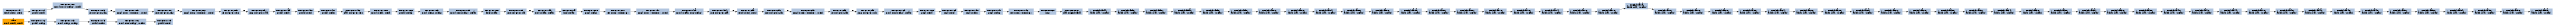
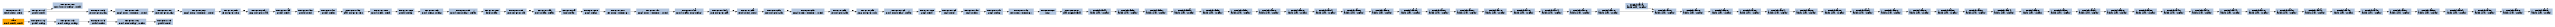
(85, 9) -> (67, 12)
(1622, 9) -> (1636, 12)
